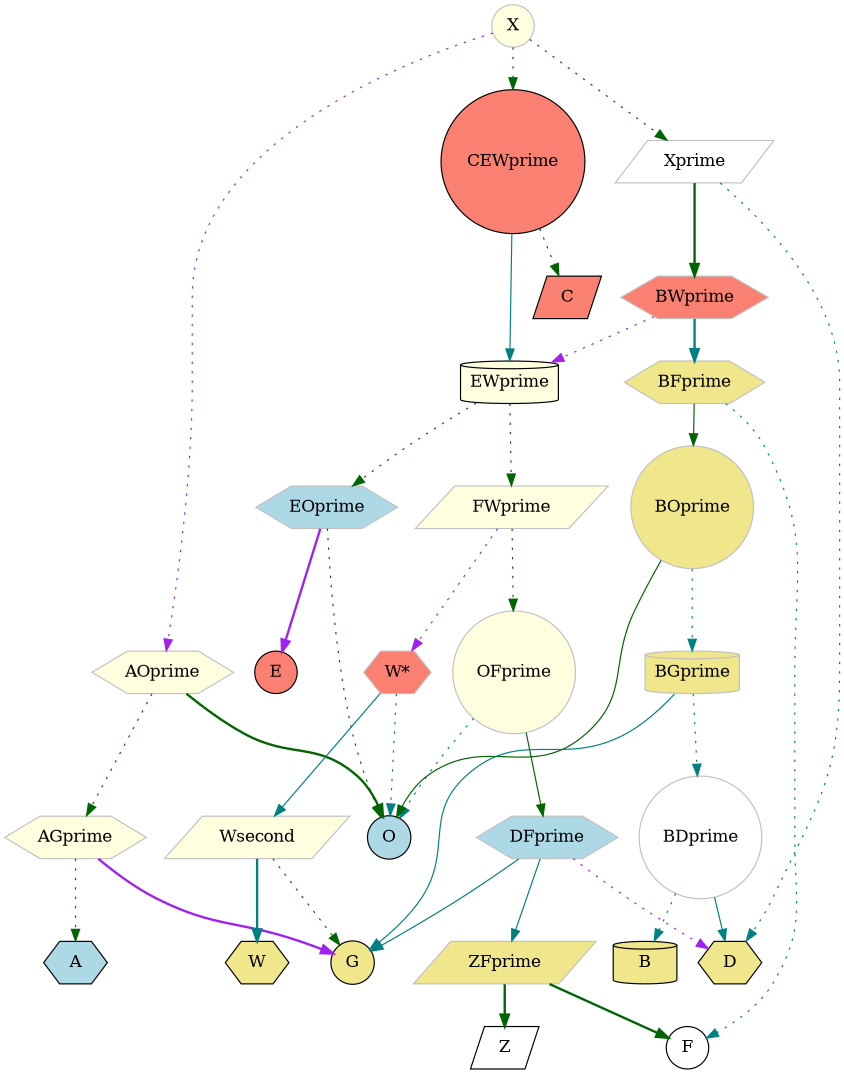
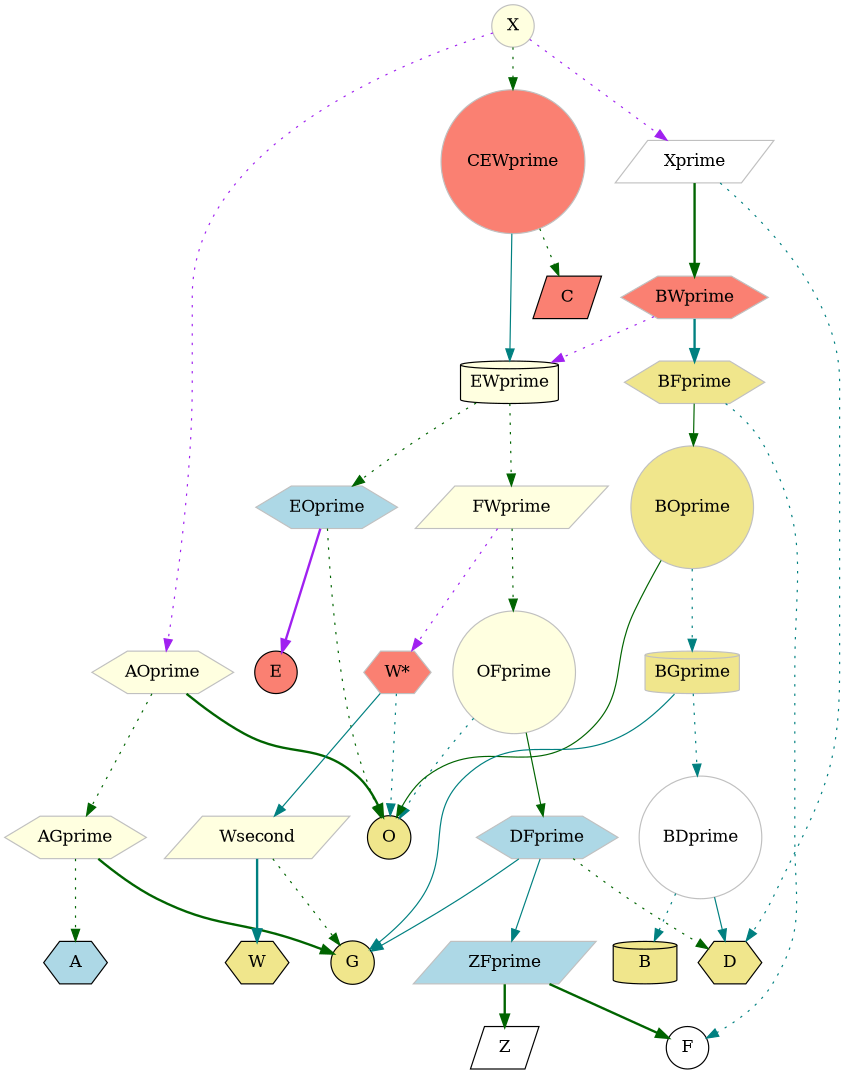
(593, 86) -> (593, 86)
(513, 162) -> (513, 162)
(389, 837) -> (389, 837)
(634, 902) -> (634, 902)
(204, 917) -> (204, 917)
(505, 963) -> (505, 963)
